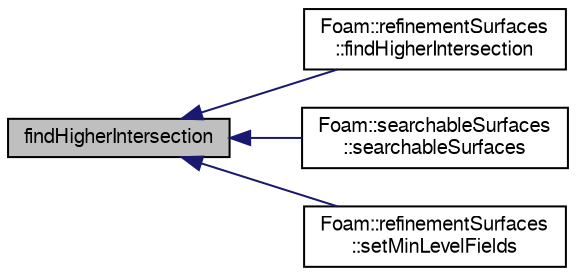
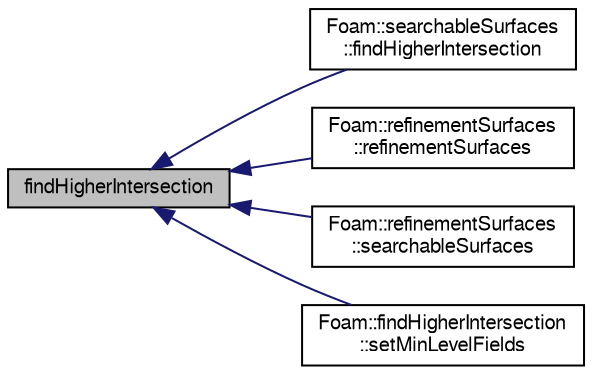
(435, 39) -> (443, 39)
(435, 138) -> (443, 237)
none -> (443, 138)
(435, 237) -> (443, 335)
